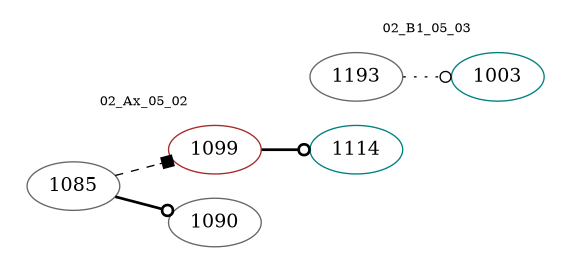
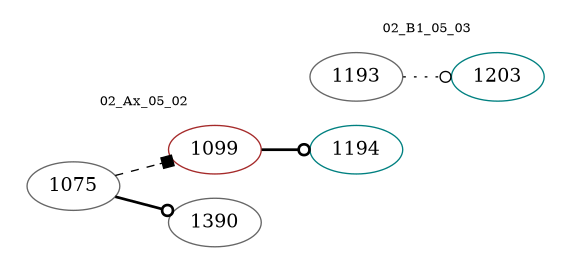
(498, 77) -> (498, 77)
(356, 150) -> (356, 150)
(73, 186) -> (73, 186)
(215, 223) -> (215, 223)
